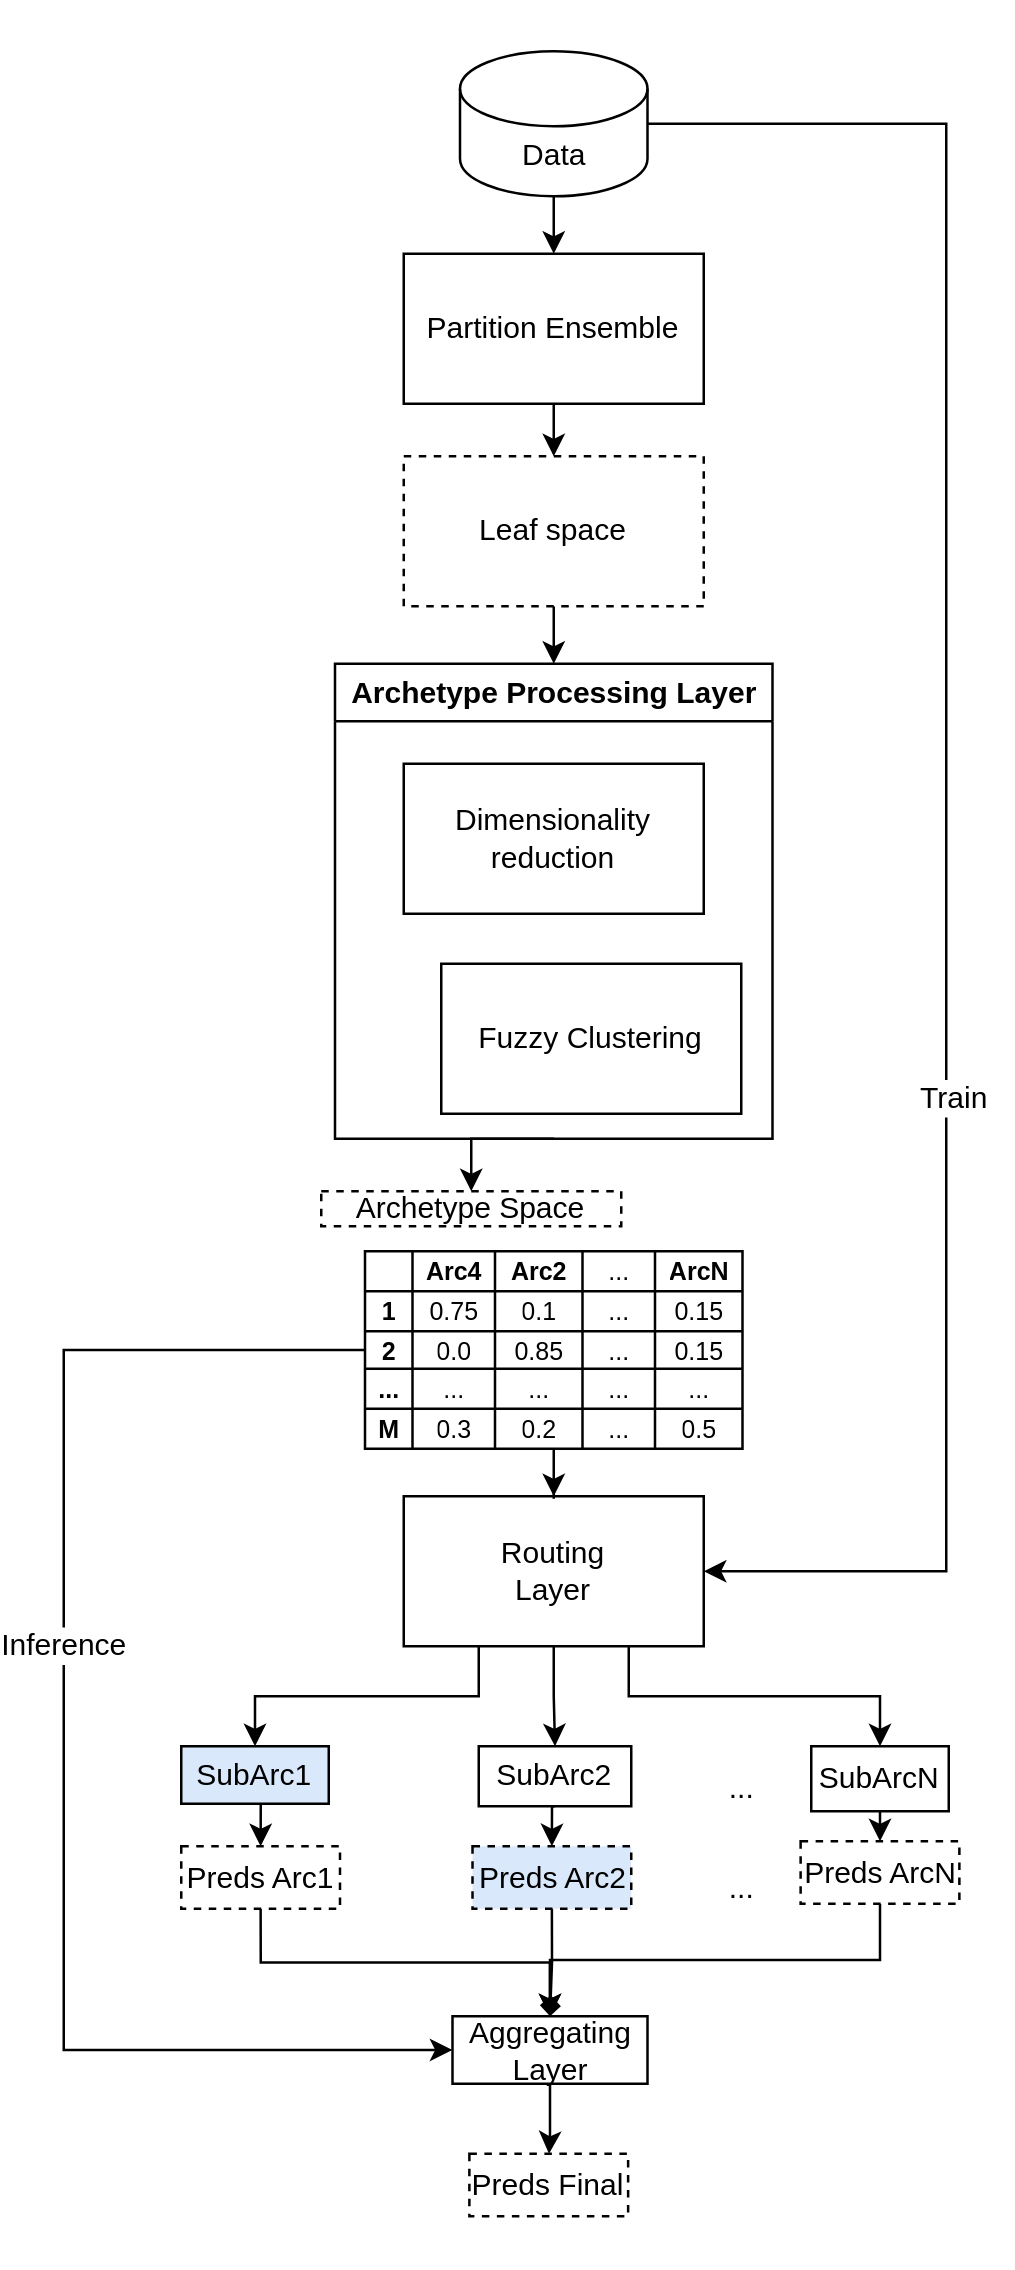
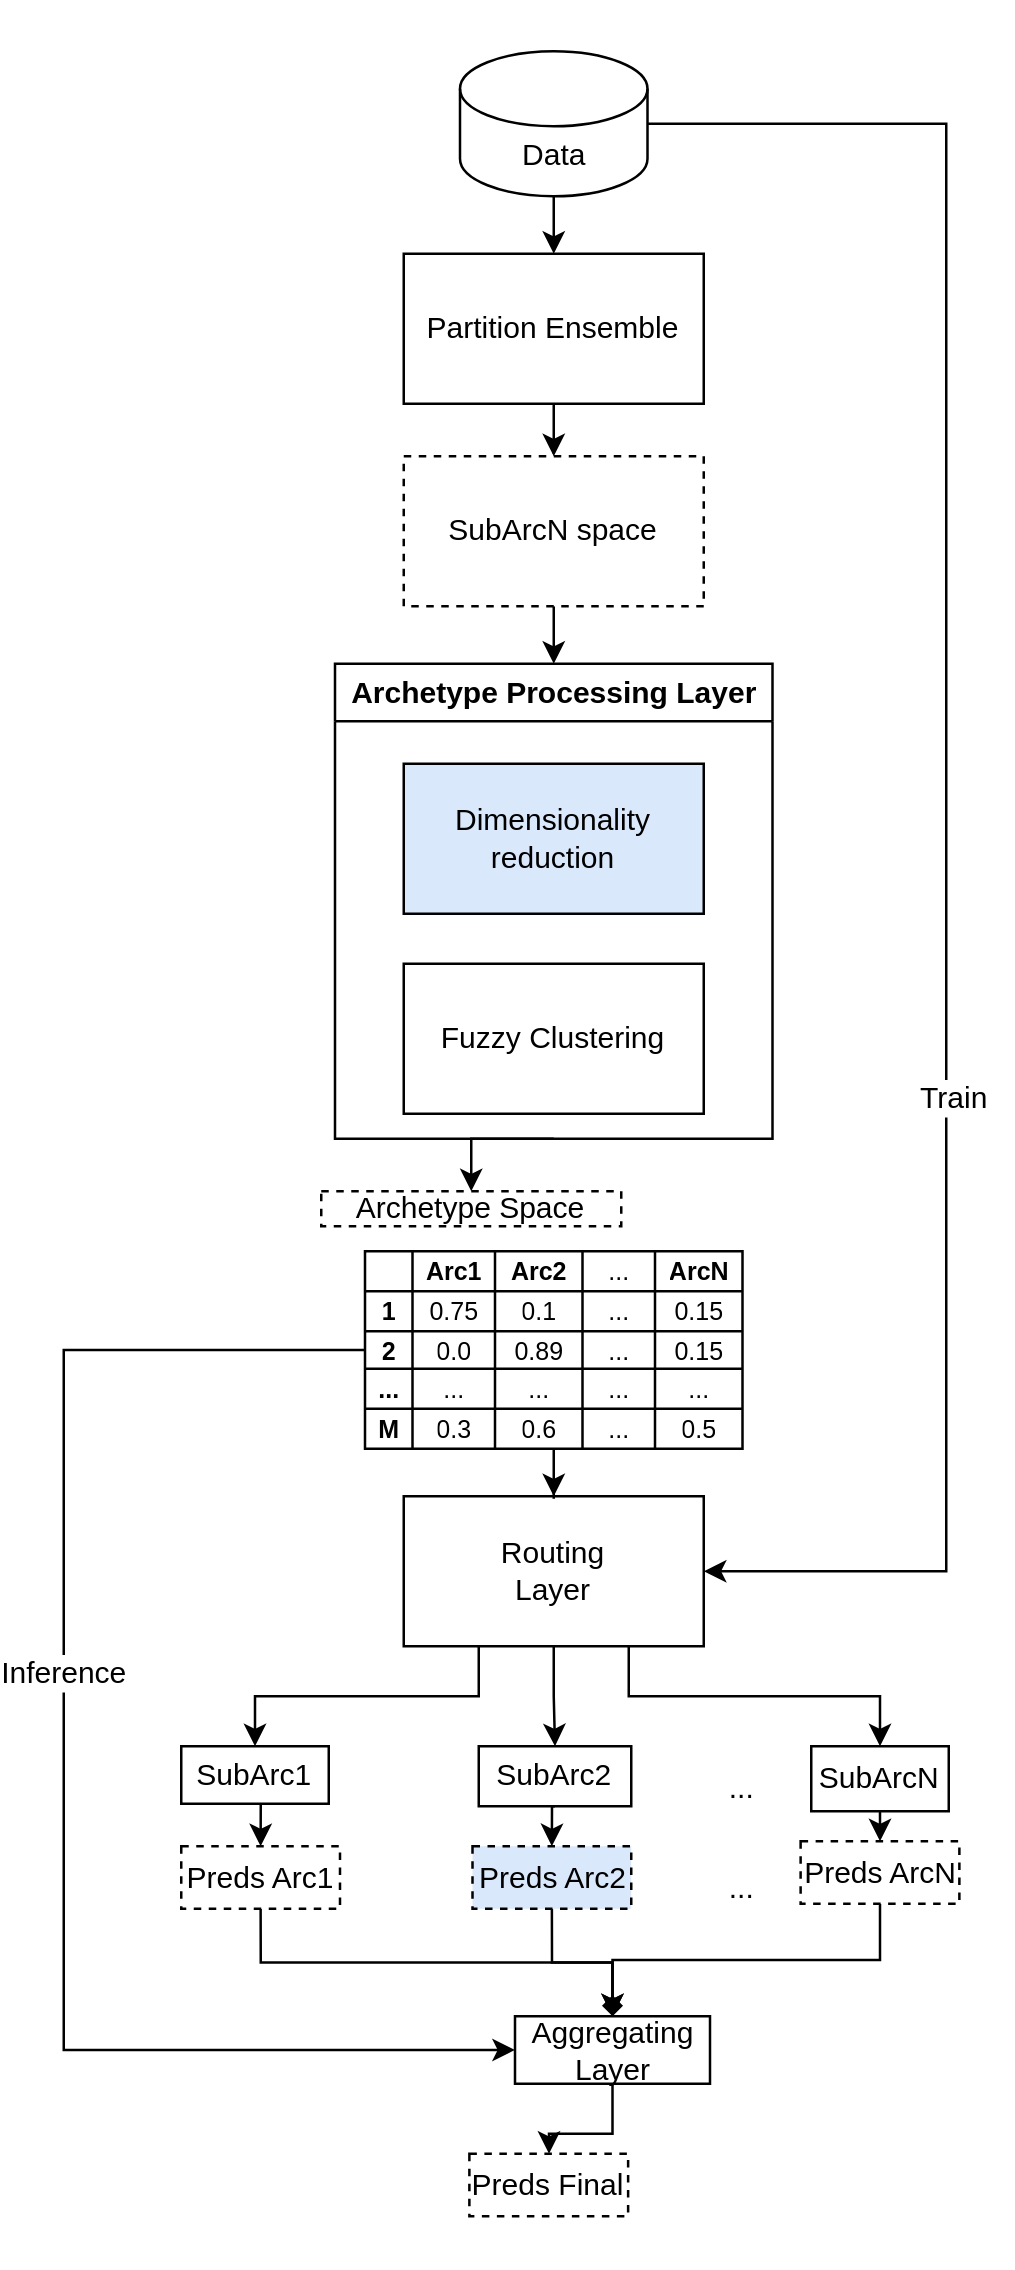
(554, 531) -> (554, 531)
(554, 839) -> (554, 839)
(591, 1039) -> (554, 1039)
(455, 1271) -> (455, 1271)
(540, 1351) -> (540, 1351)
(540, 1429) -> (540, 1429)
(255, 1775) -> (255, 1775)
(550, 2050) -> (613, 2050)
